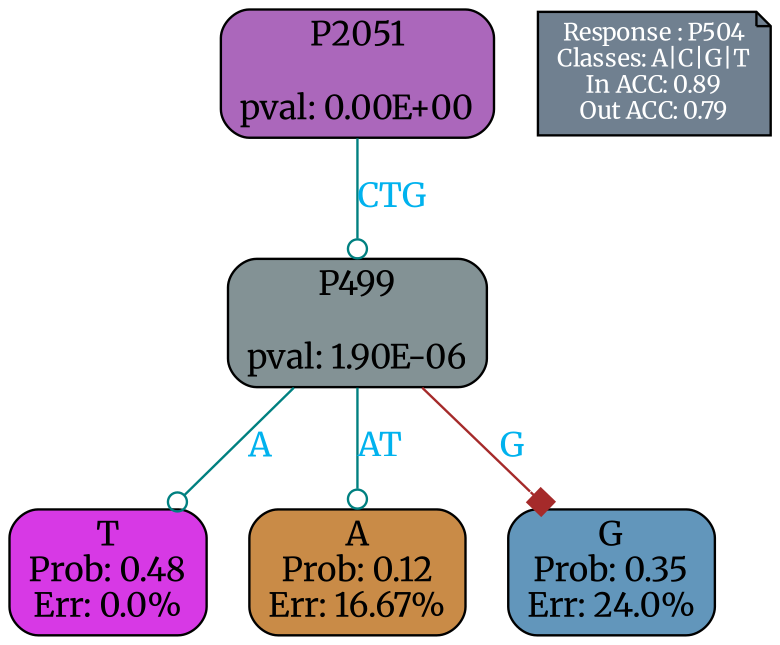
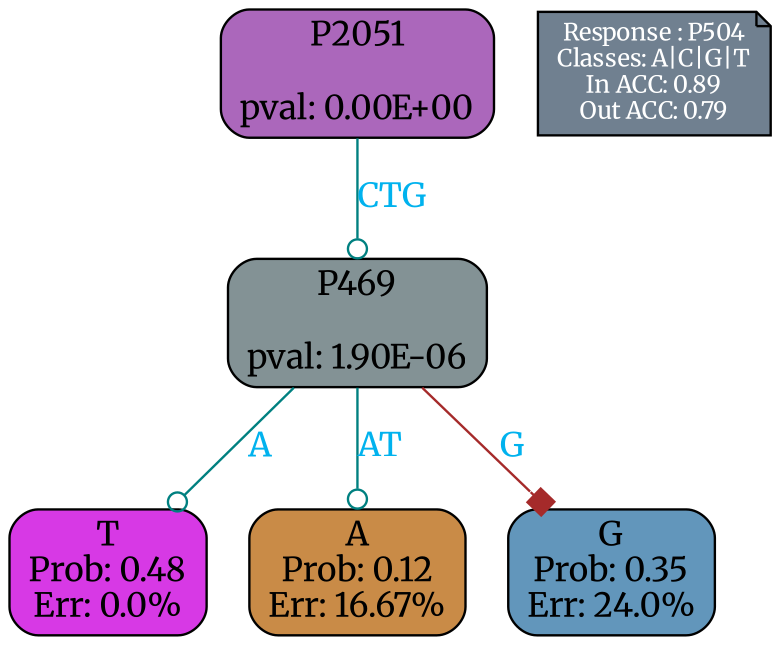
(357, 323) -> (357, 323)
